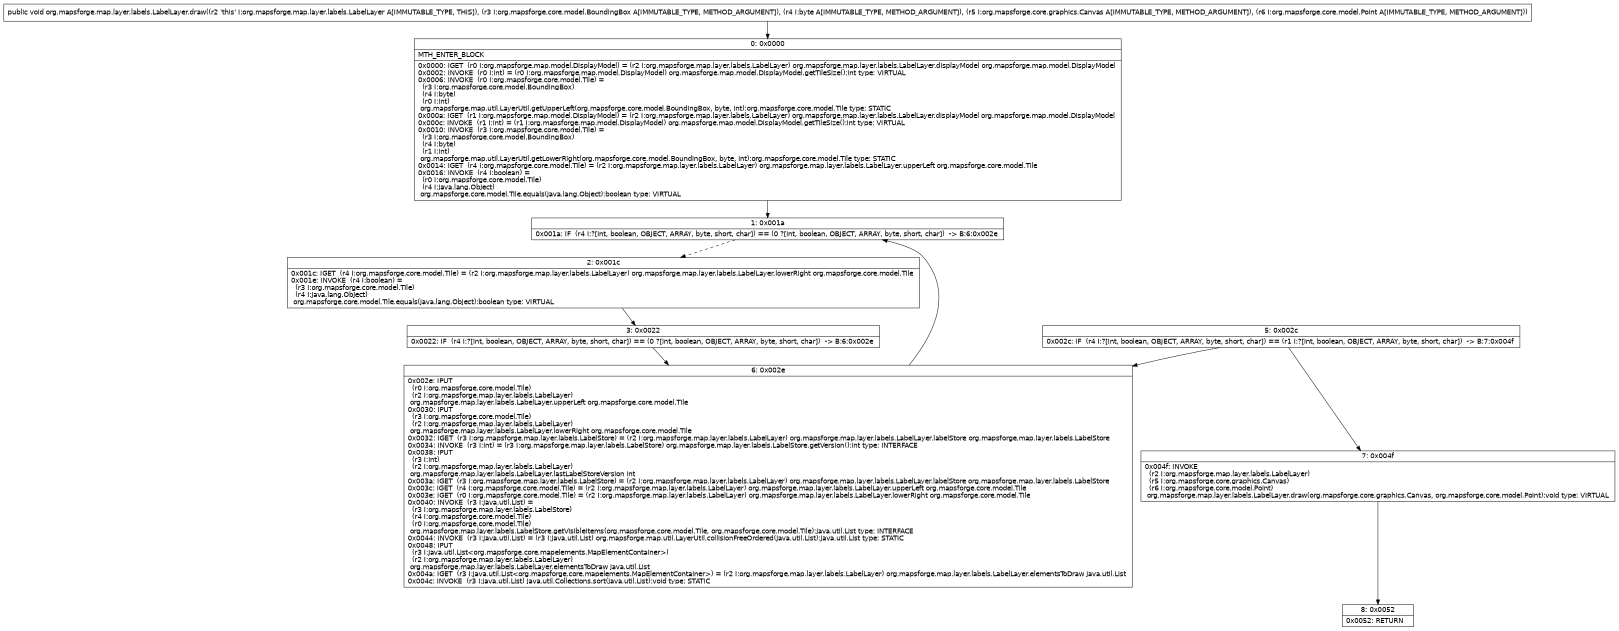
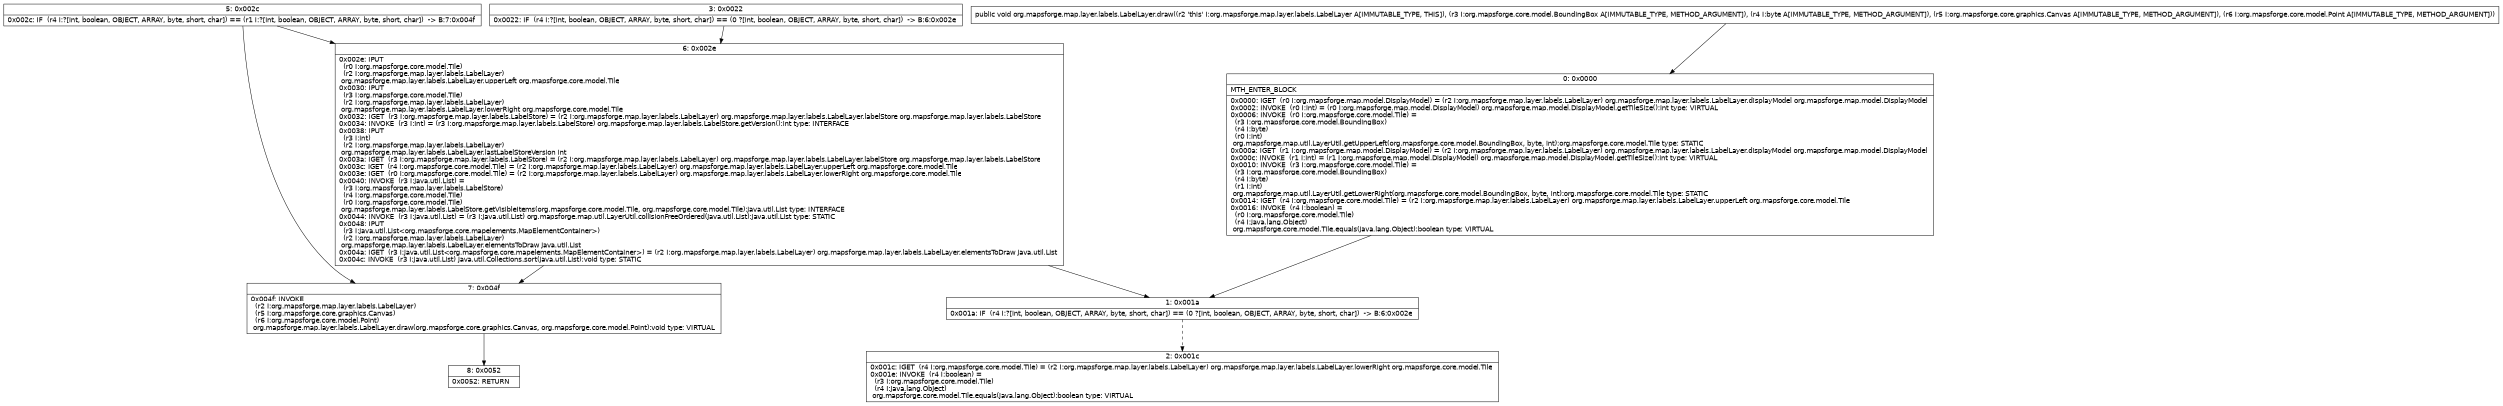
none -> (533, 273)
(627, 315) -> none
